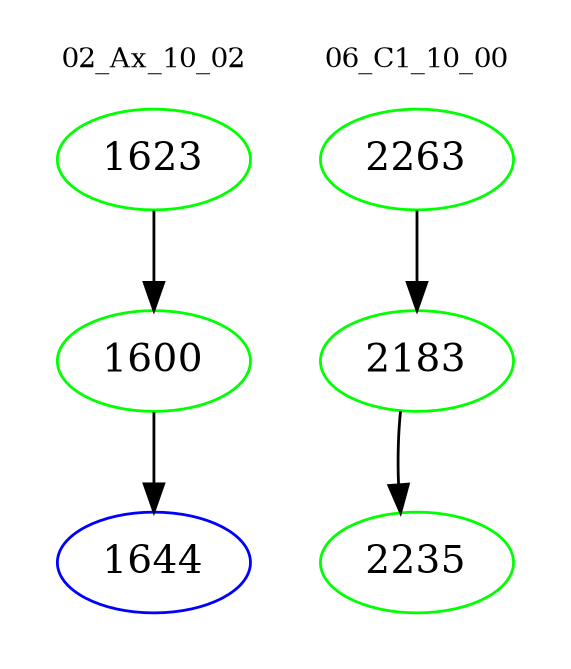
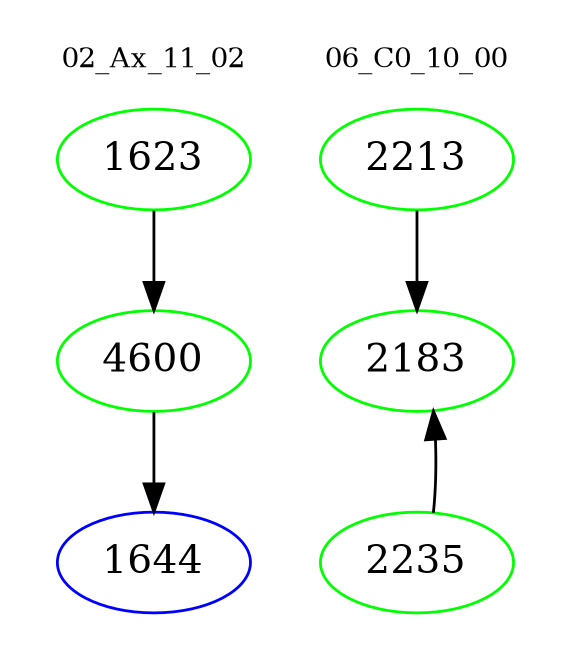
(154, 60) -> (154, 60)
(417, 60) -> (417, 60)
(417, 160) -> (417, 160)
(154, 361) -> (154, 361)
(398, 448) -> (436, 476)
